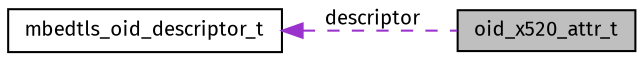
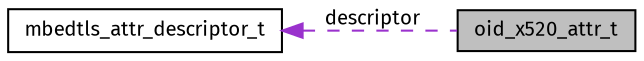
(145, 31) -> (145, 31)
